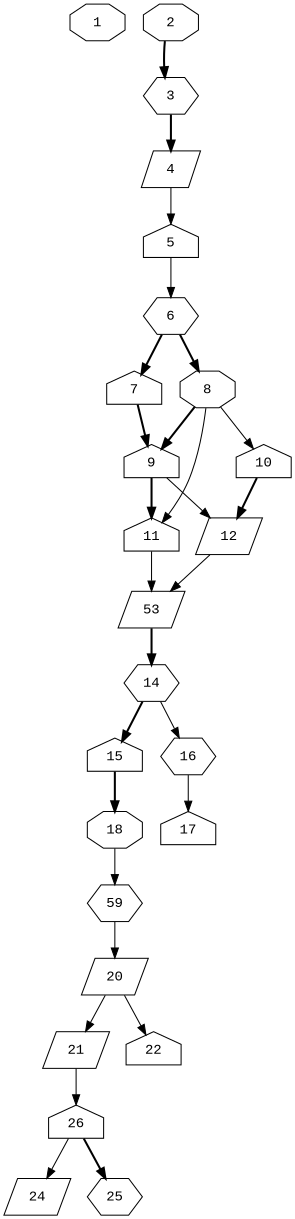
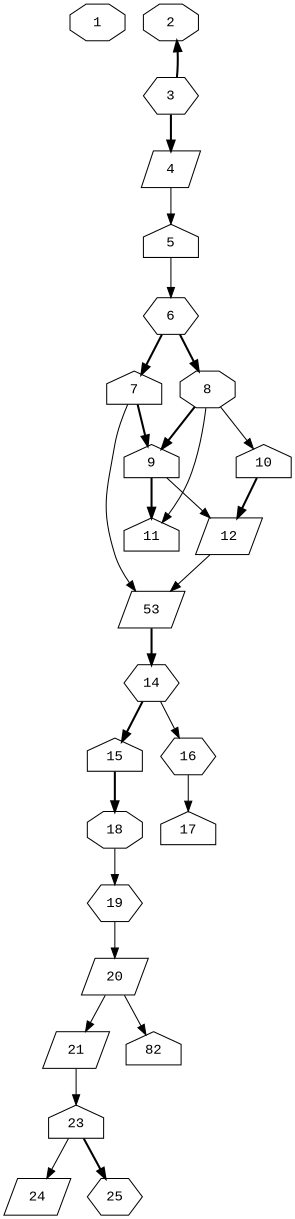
(164, 54) -> (178, 64)
(152, 566) -> (107, 494)
(115, 903) -> (115, 903)
(154, 1050) -> (154, 1050)
(76, 1123) -> (76, 1123)
